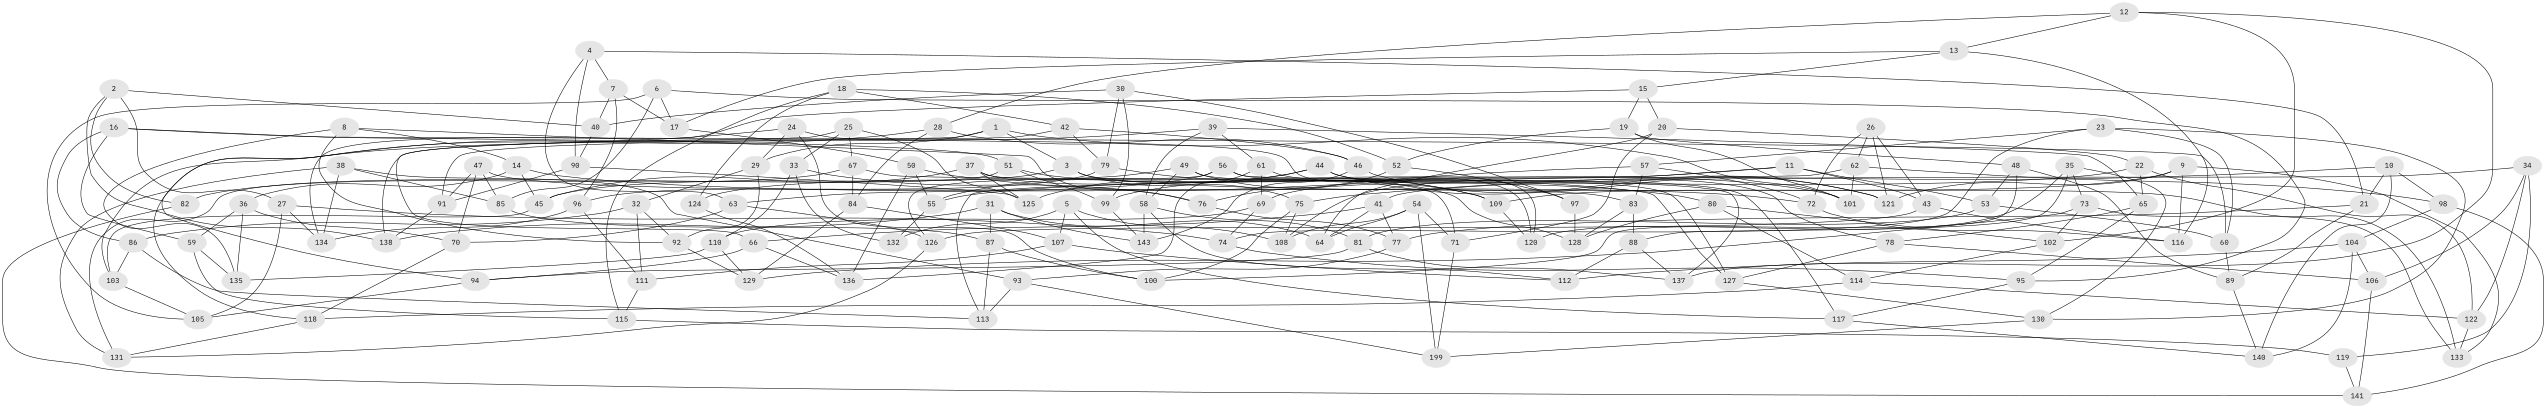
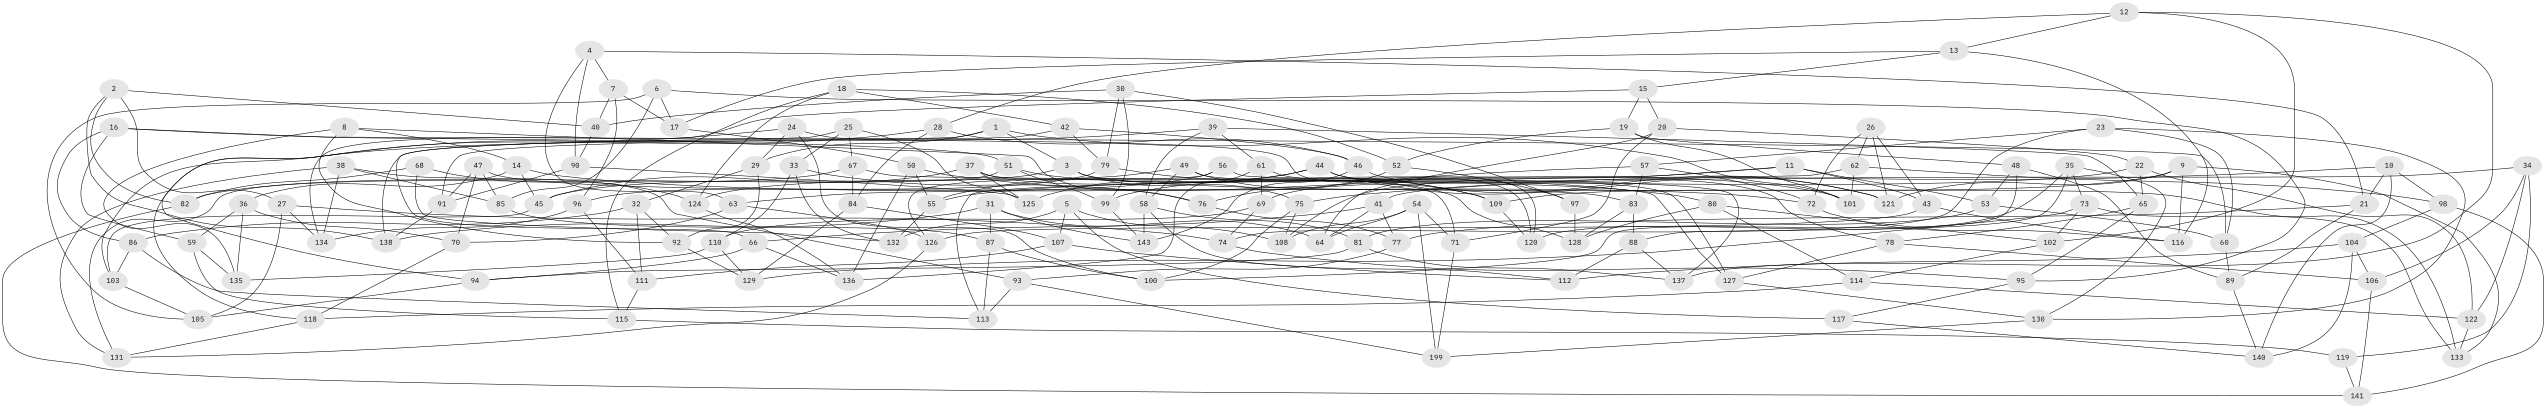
none -> (420, 166)
(1562, 181) -> none
